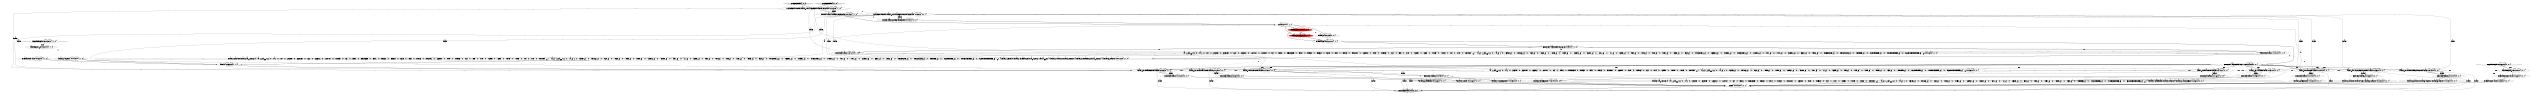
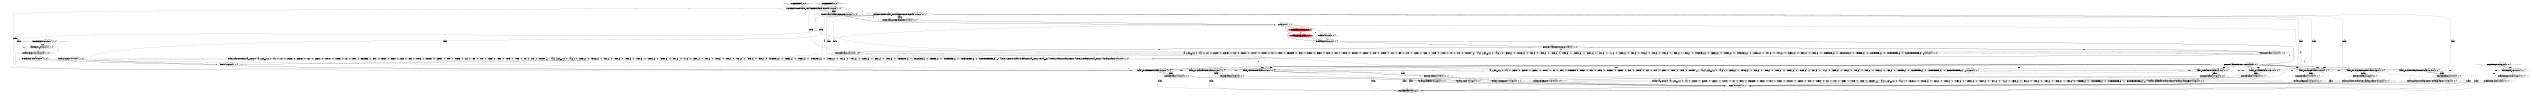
none -> (36, 53)
